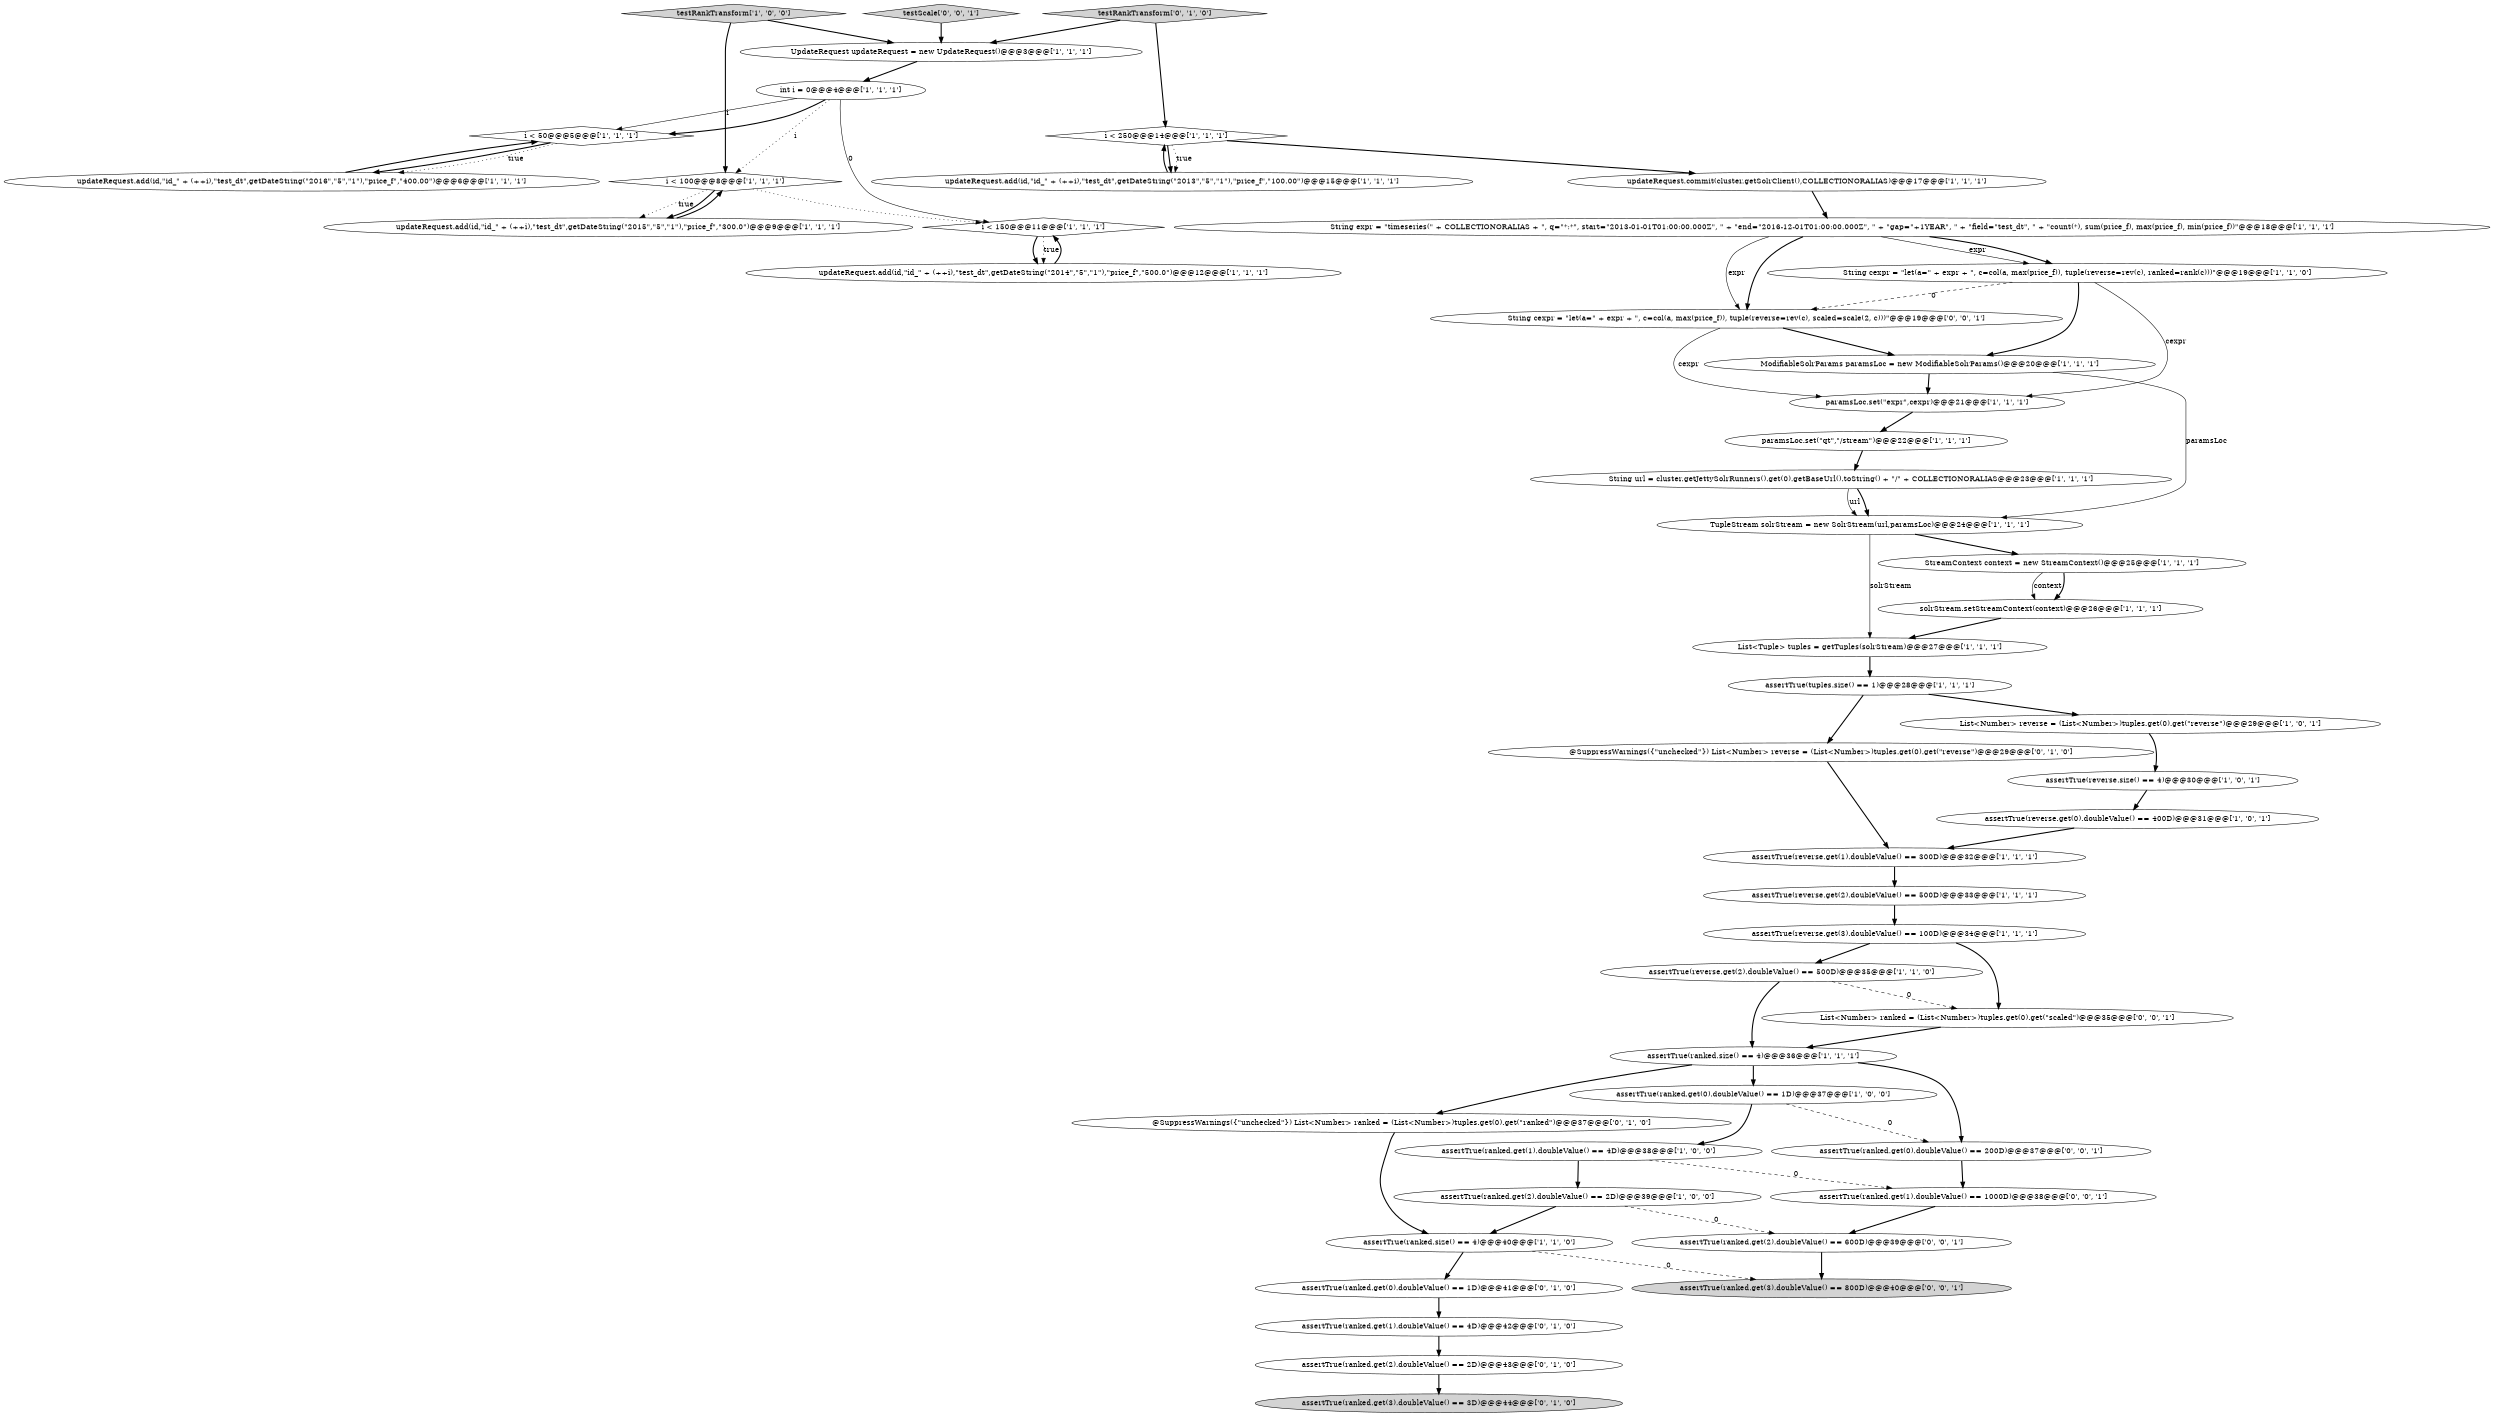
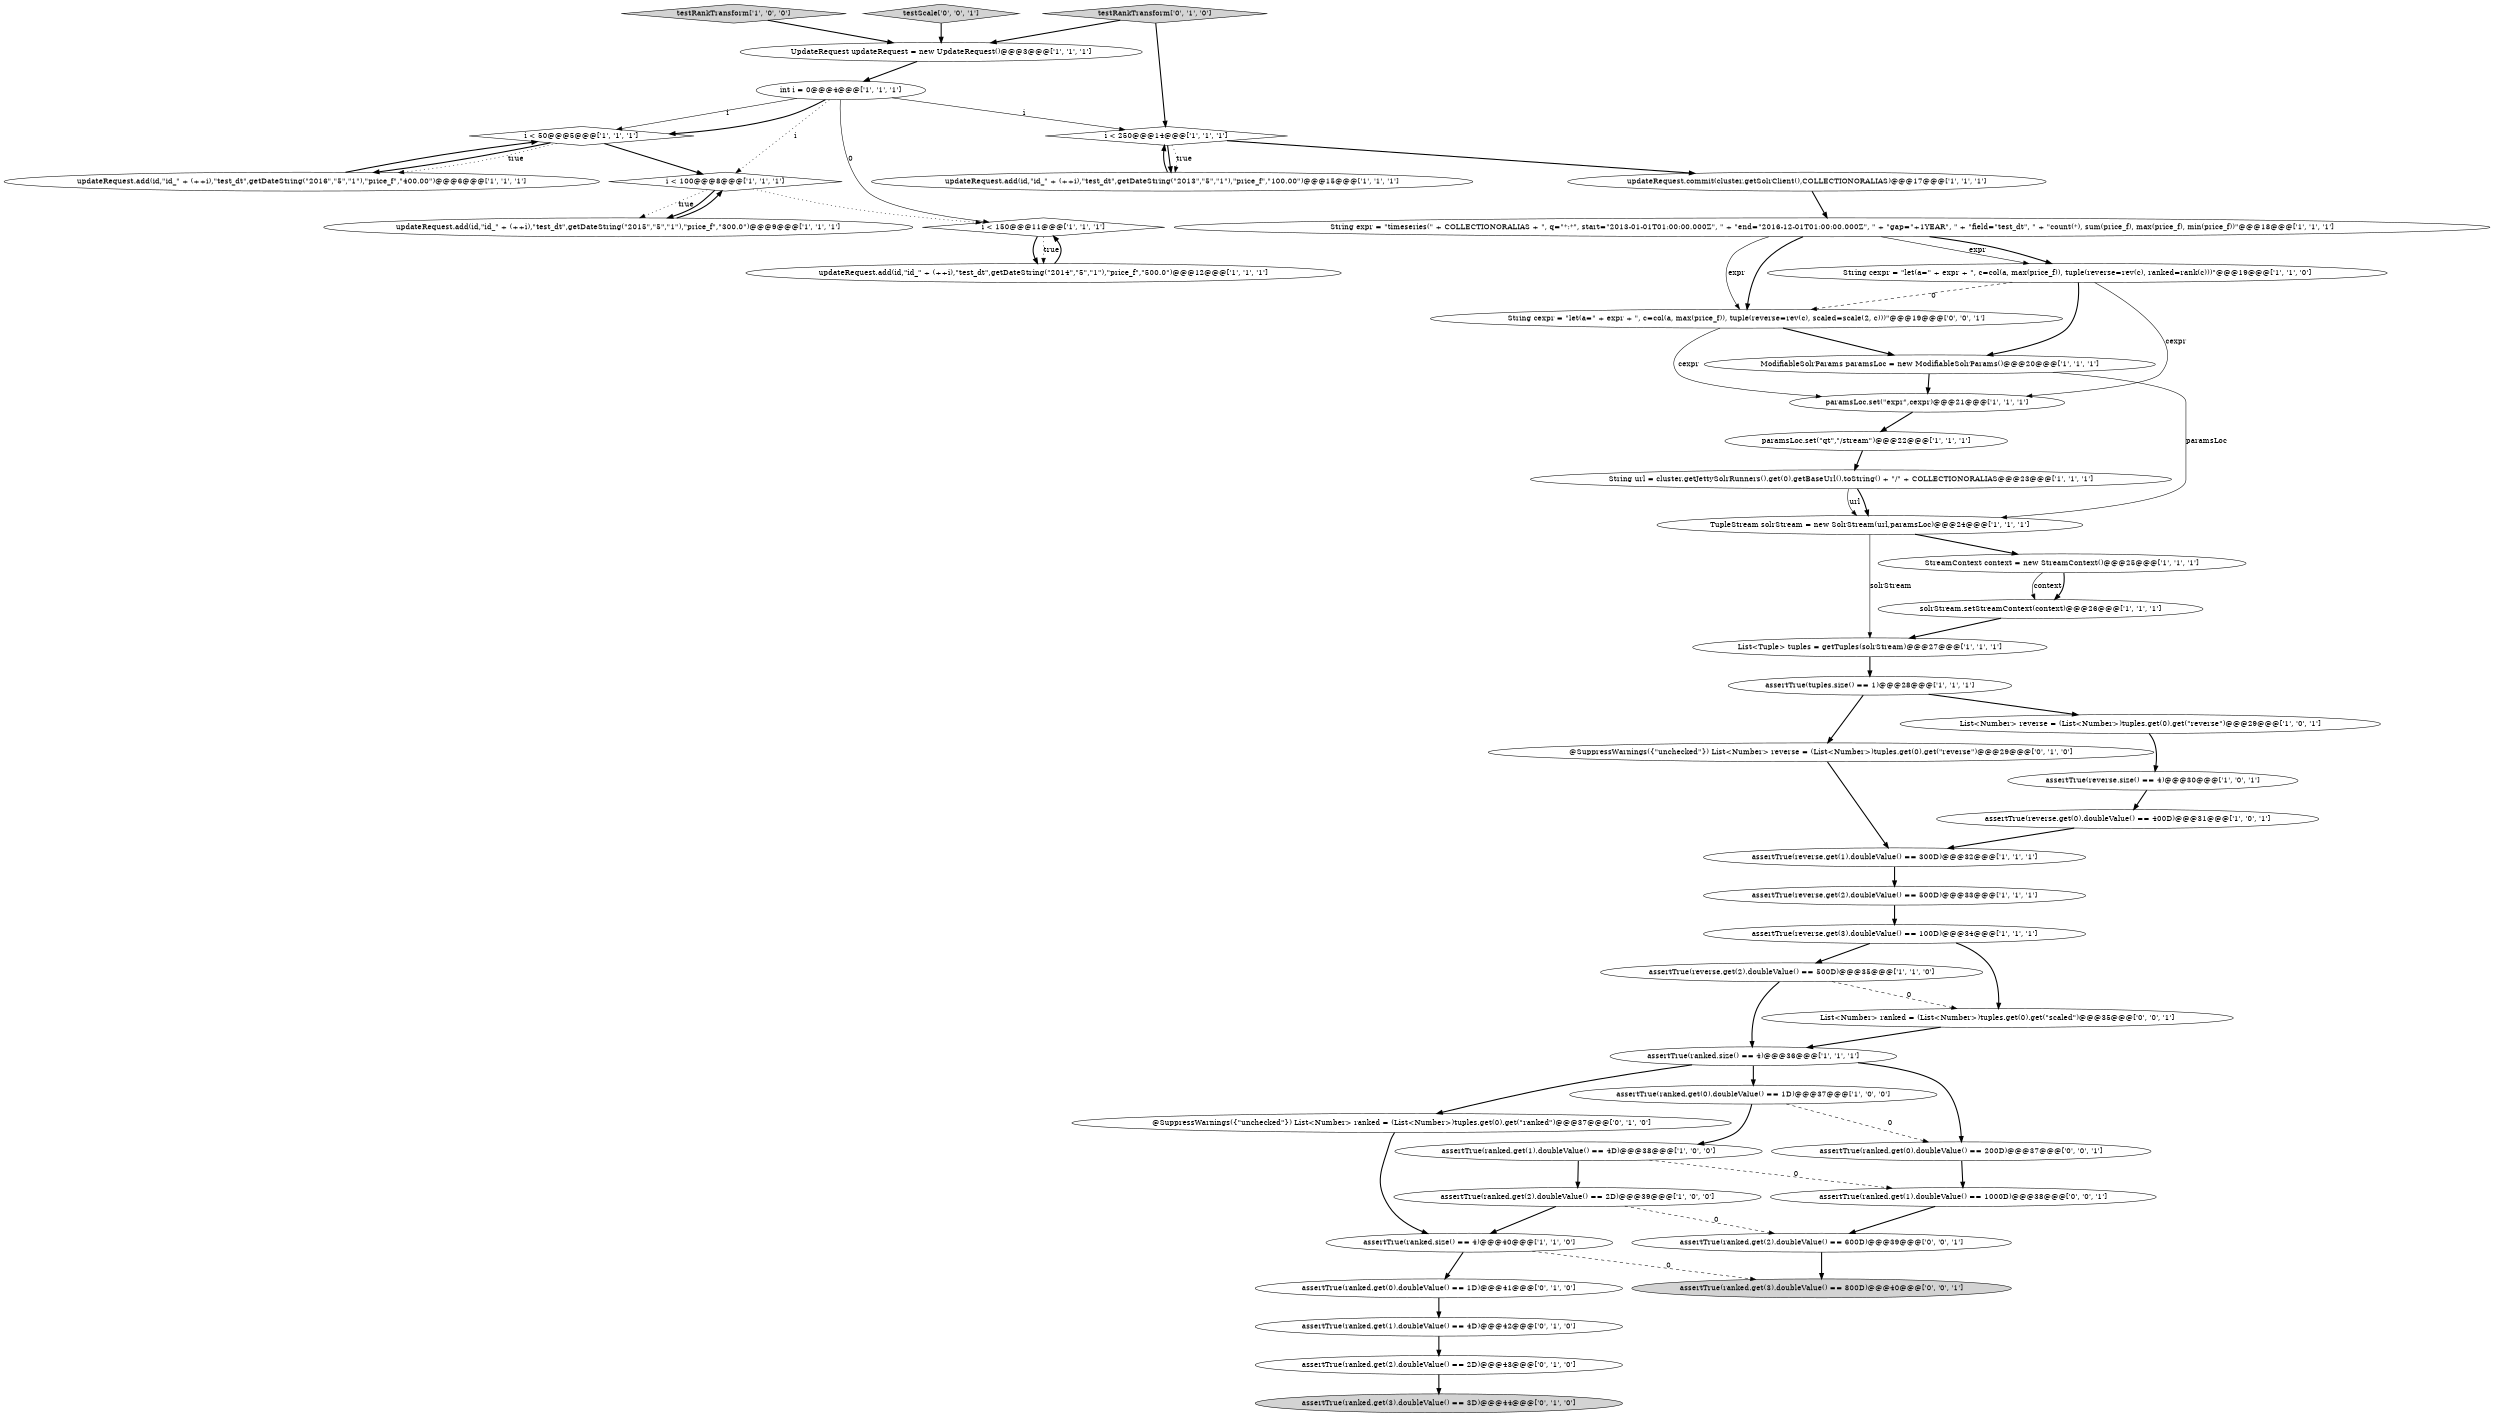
(725, 95) -> (651, 158)
none -> (1006, 113)
